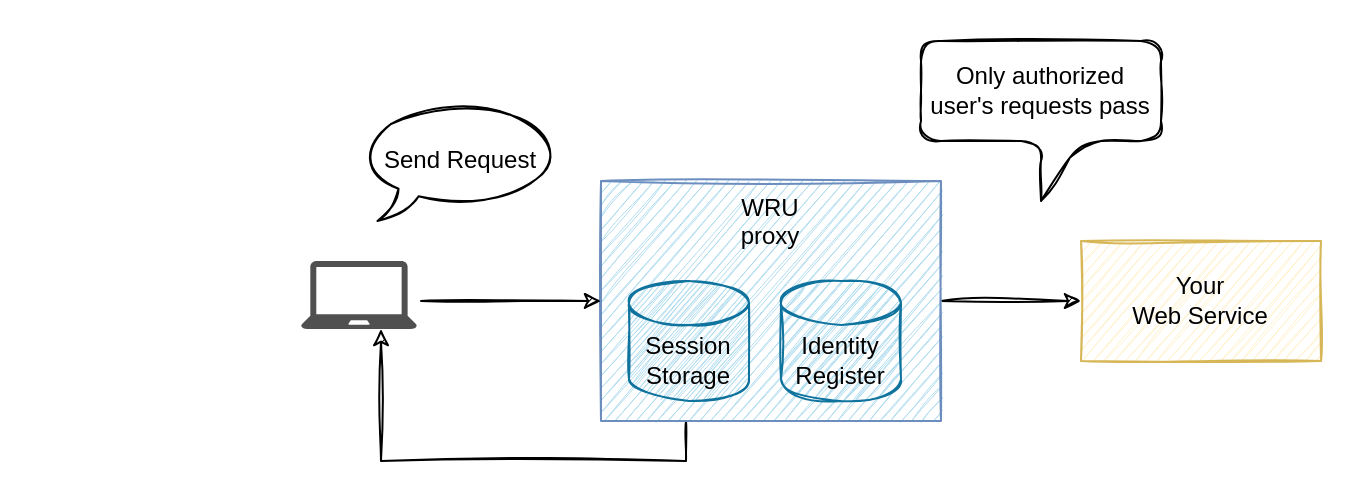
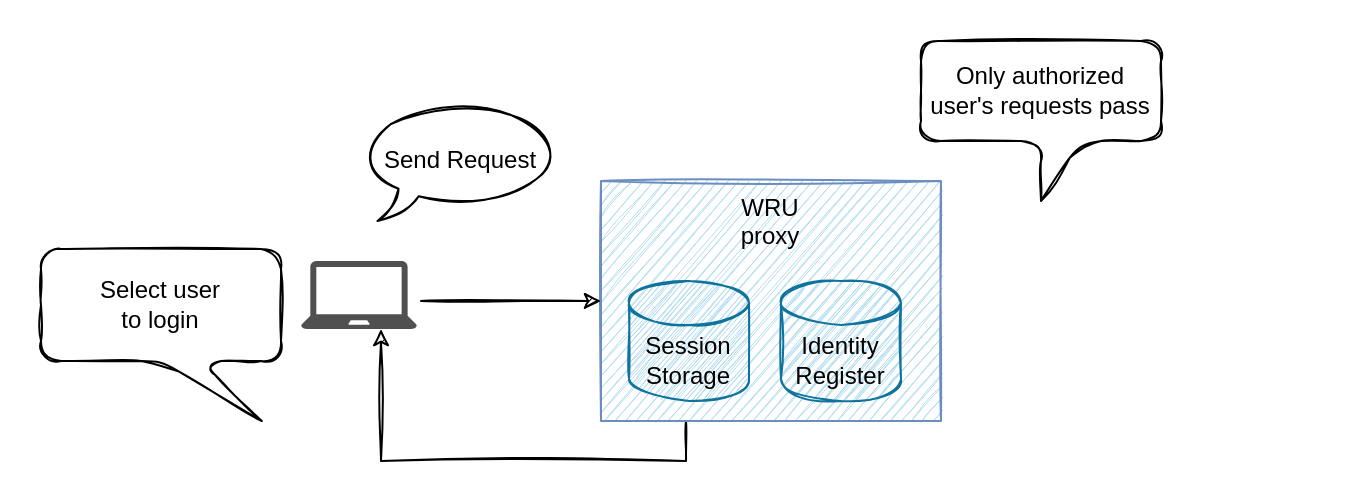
(1005, 301) -> none
(1201, 301) -> none
none -> (161, 335)
